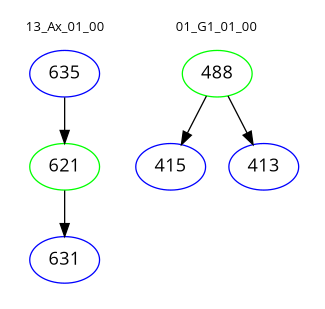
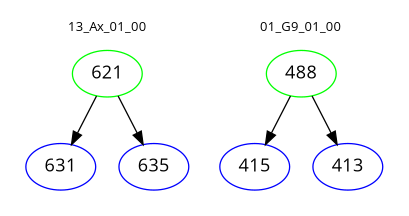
(217, 28) -> (301, 28)
(65, 114) -> (128, 114)
